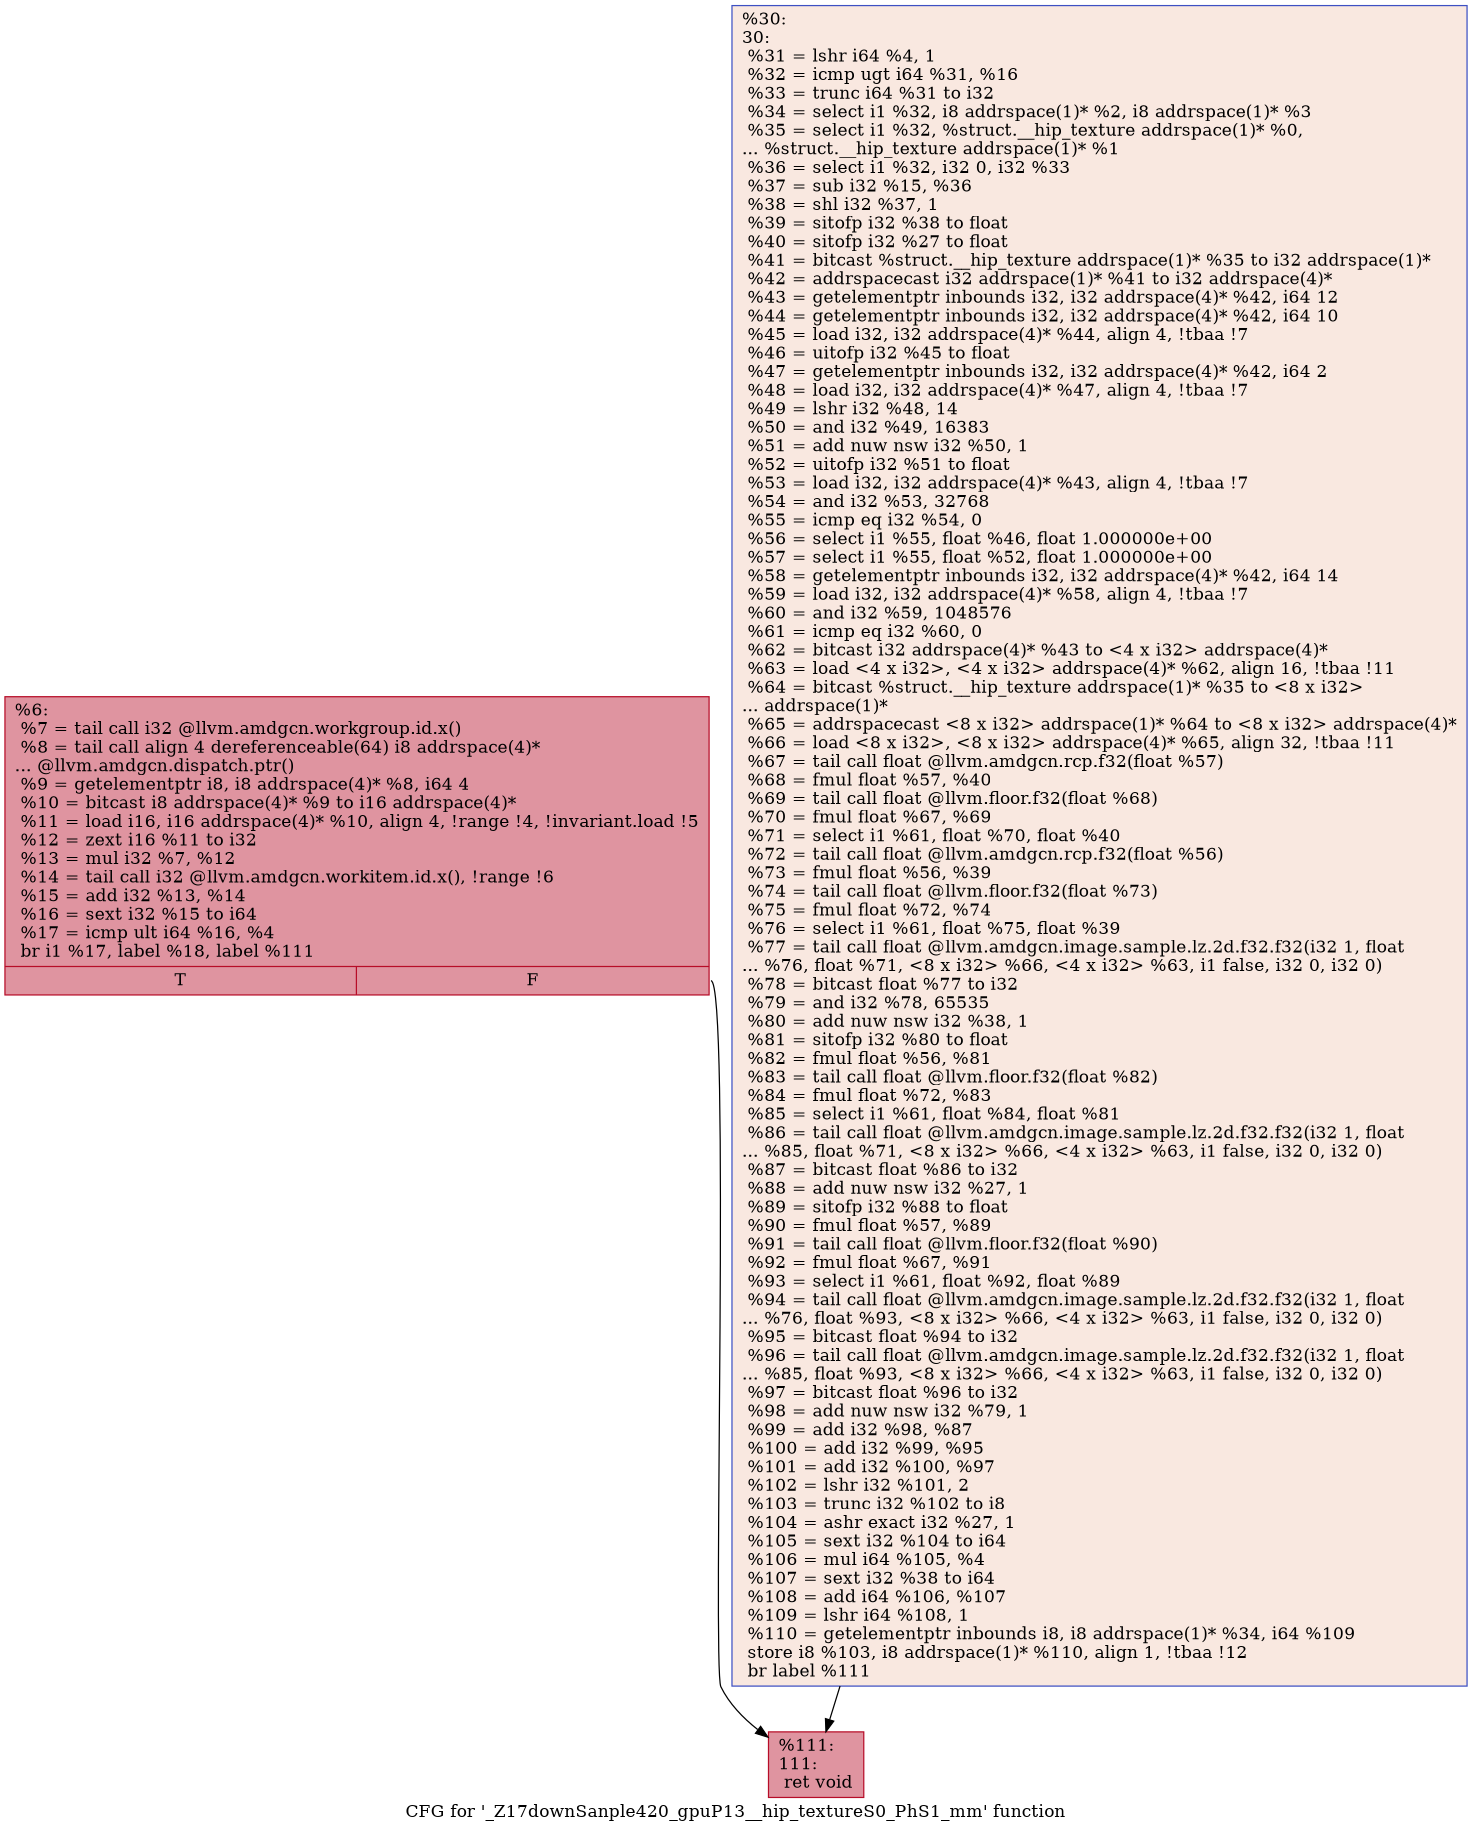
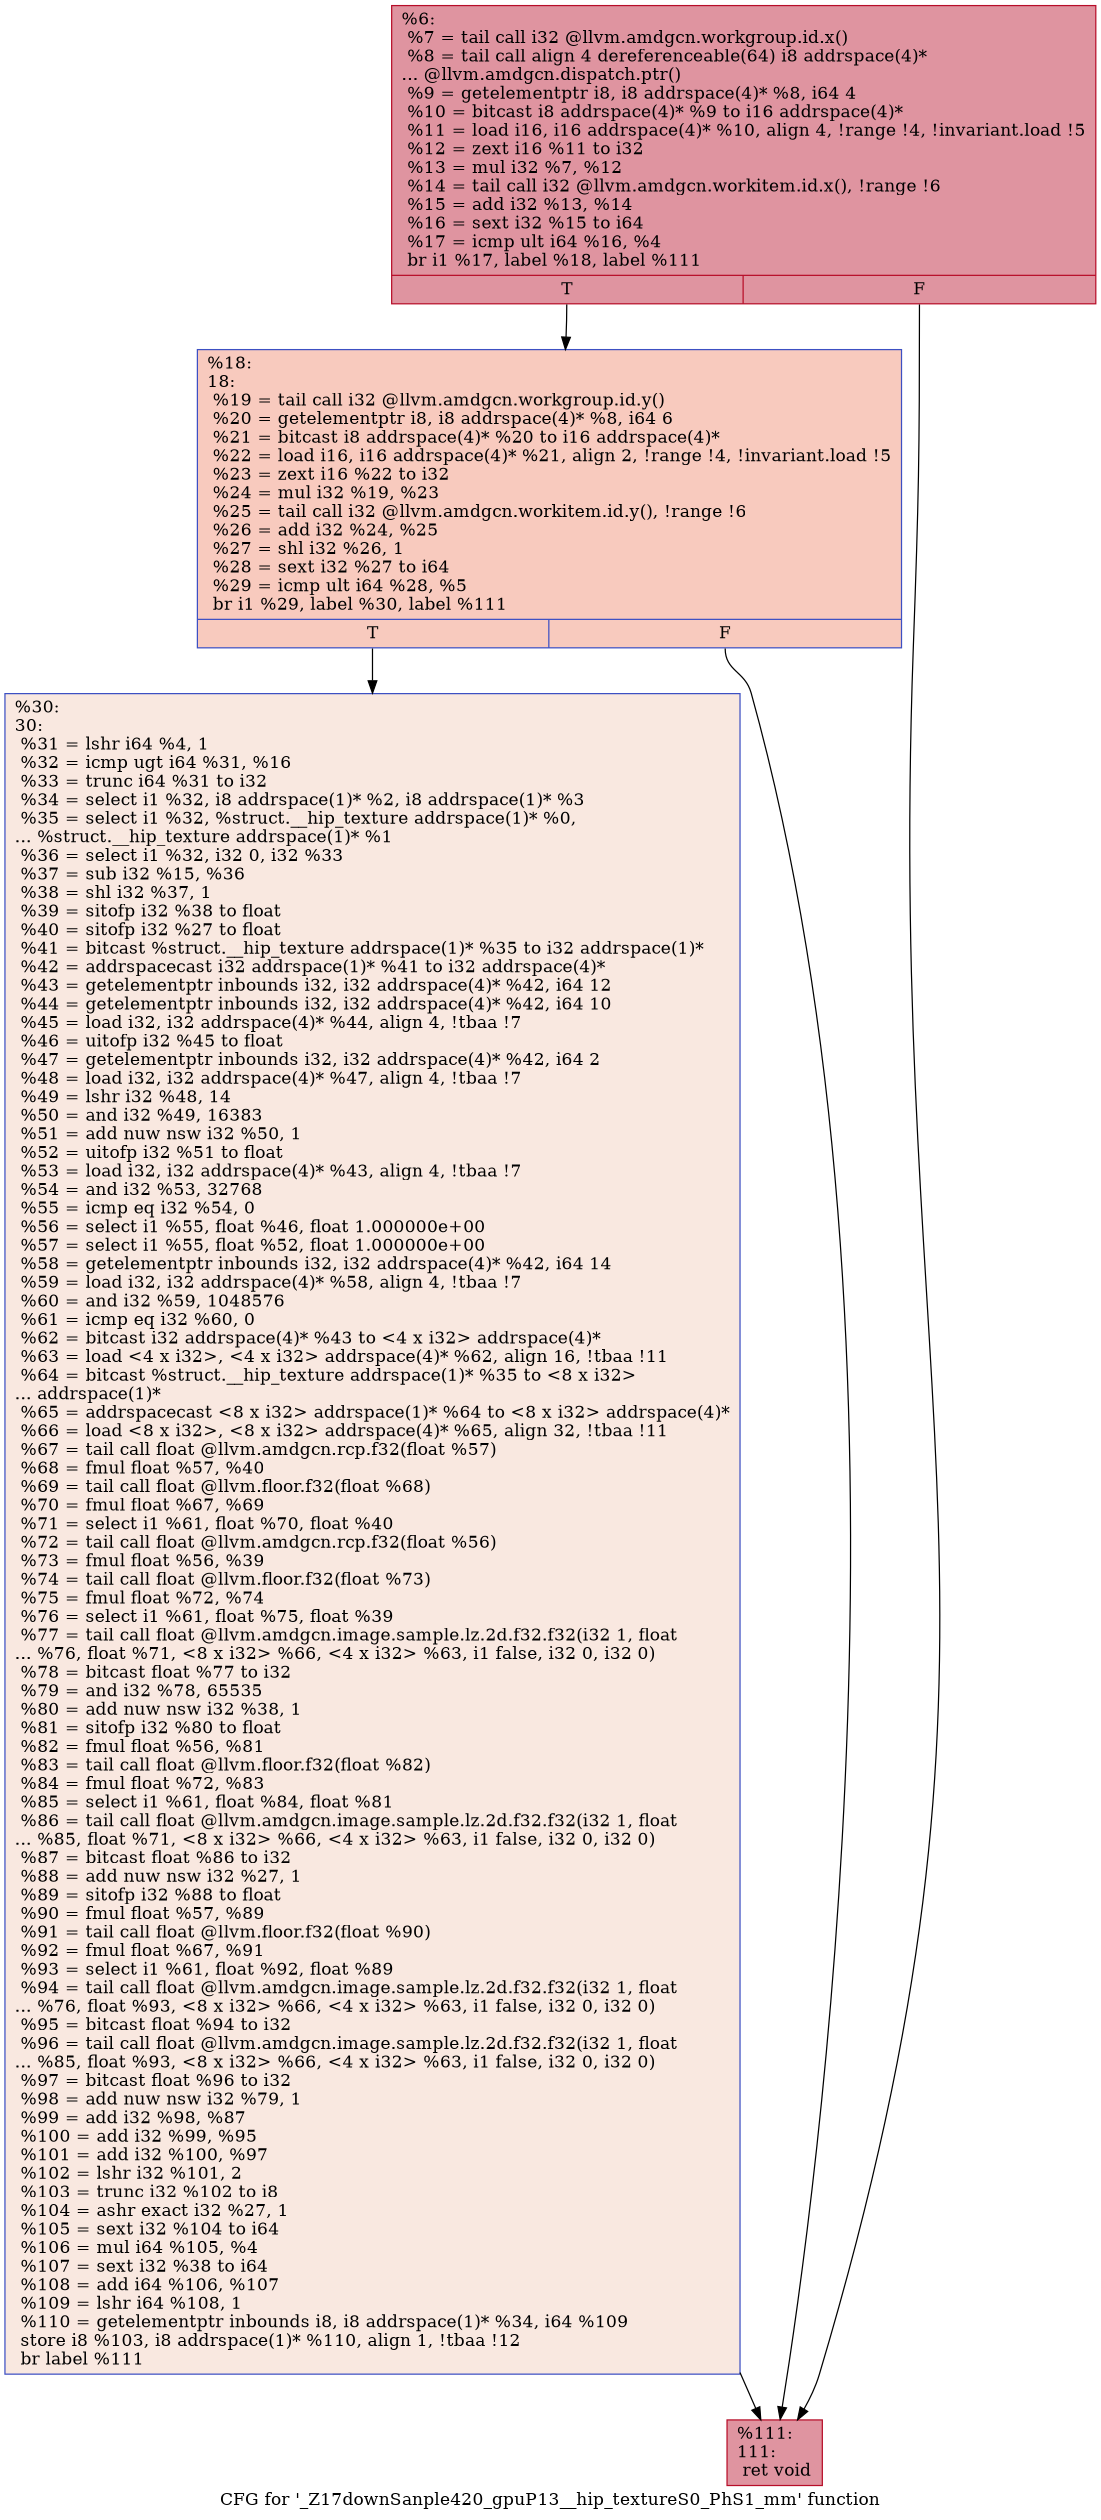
none -> (549, 499)
